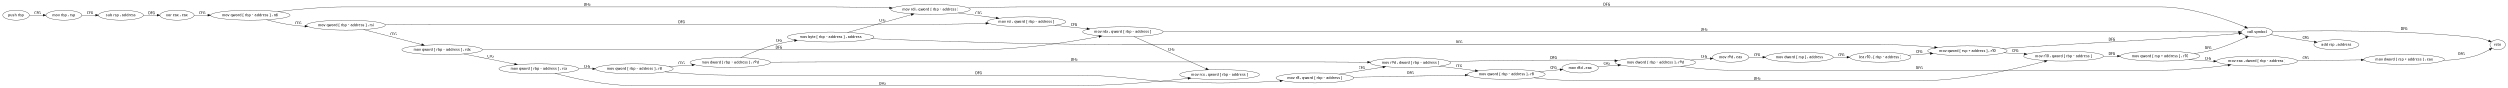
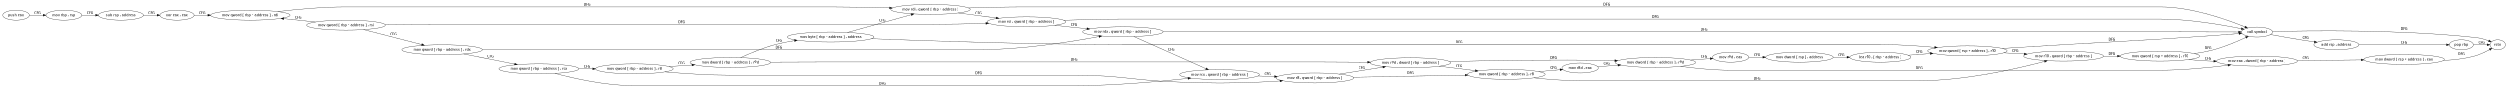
(152, 13) -> (152, 13)
(16, 15) -> (16, 15)
none -> (1653, 19)
(286, 24) -> (300, 20)
none -> (2461, 45)
none -> (1266, 76)
